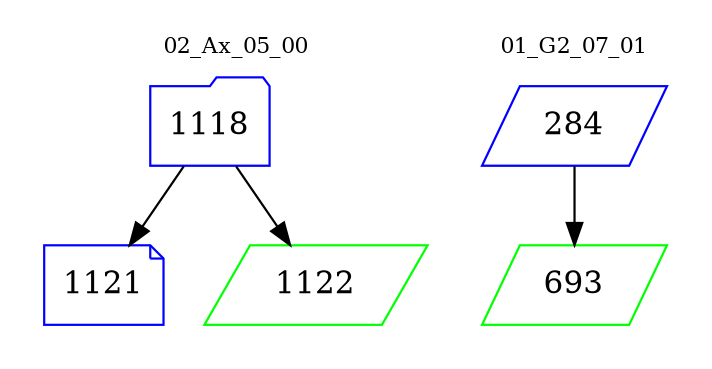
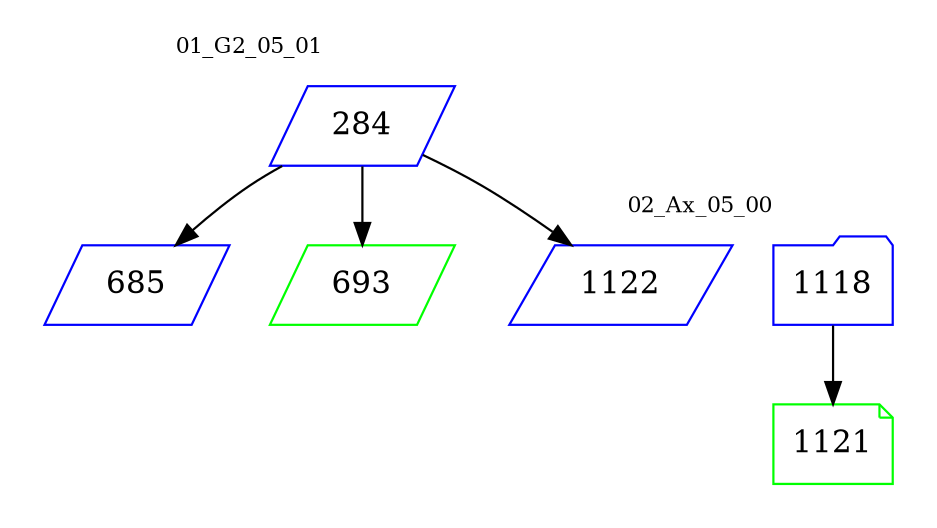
(575, 48) -> (250, 48)
(257, 197) -> (506, 200)
(104, 285) -> (833, 444)
none -> (137, 285)
(316, 285) -> (621, 285)
